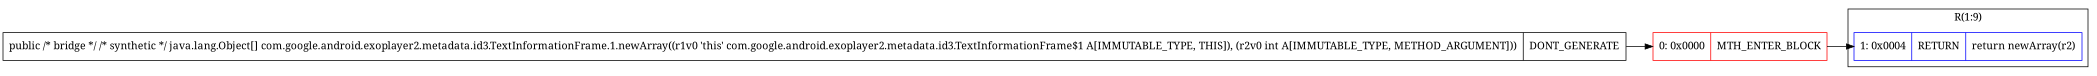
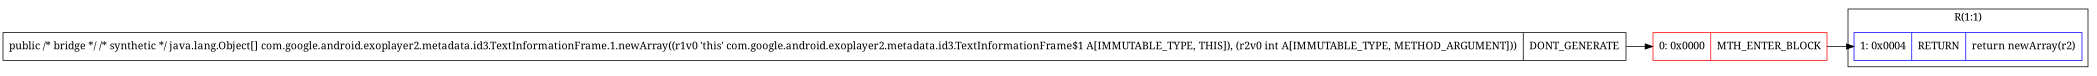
(1968, 18) -> (1968, 18)
